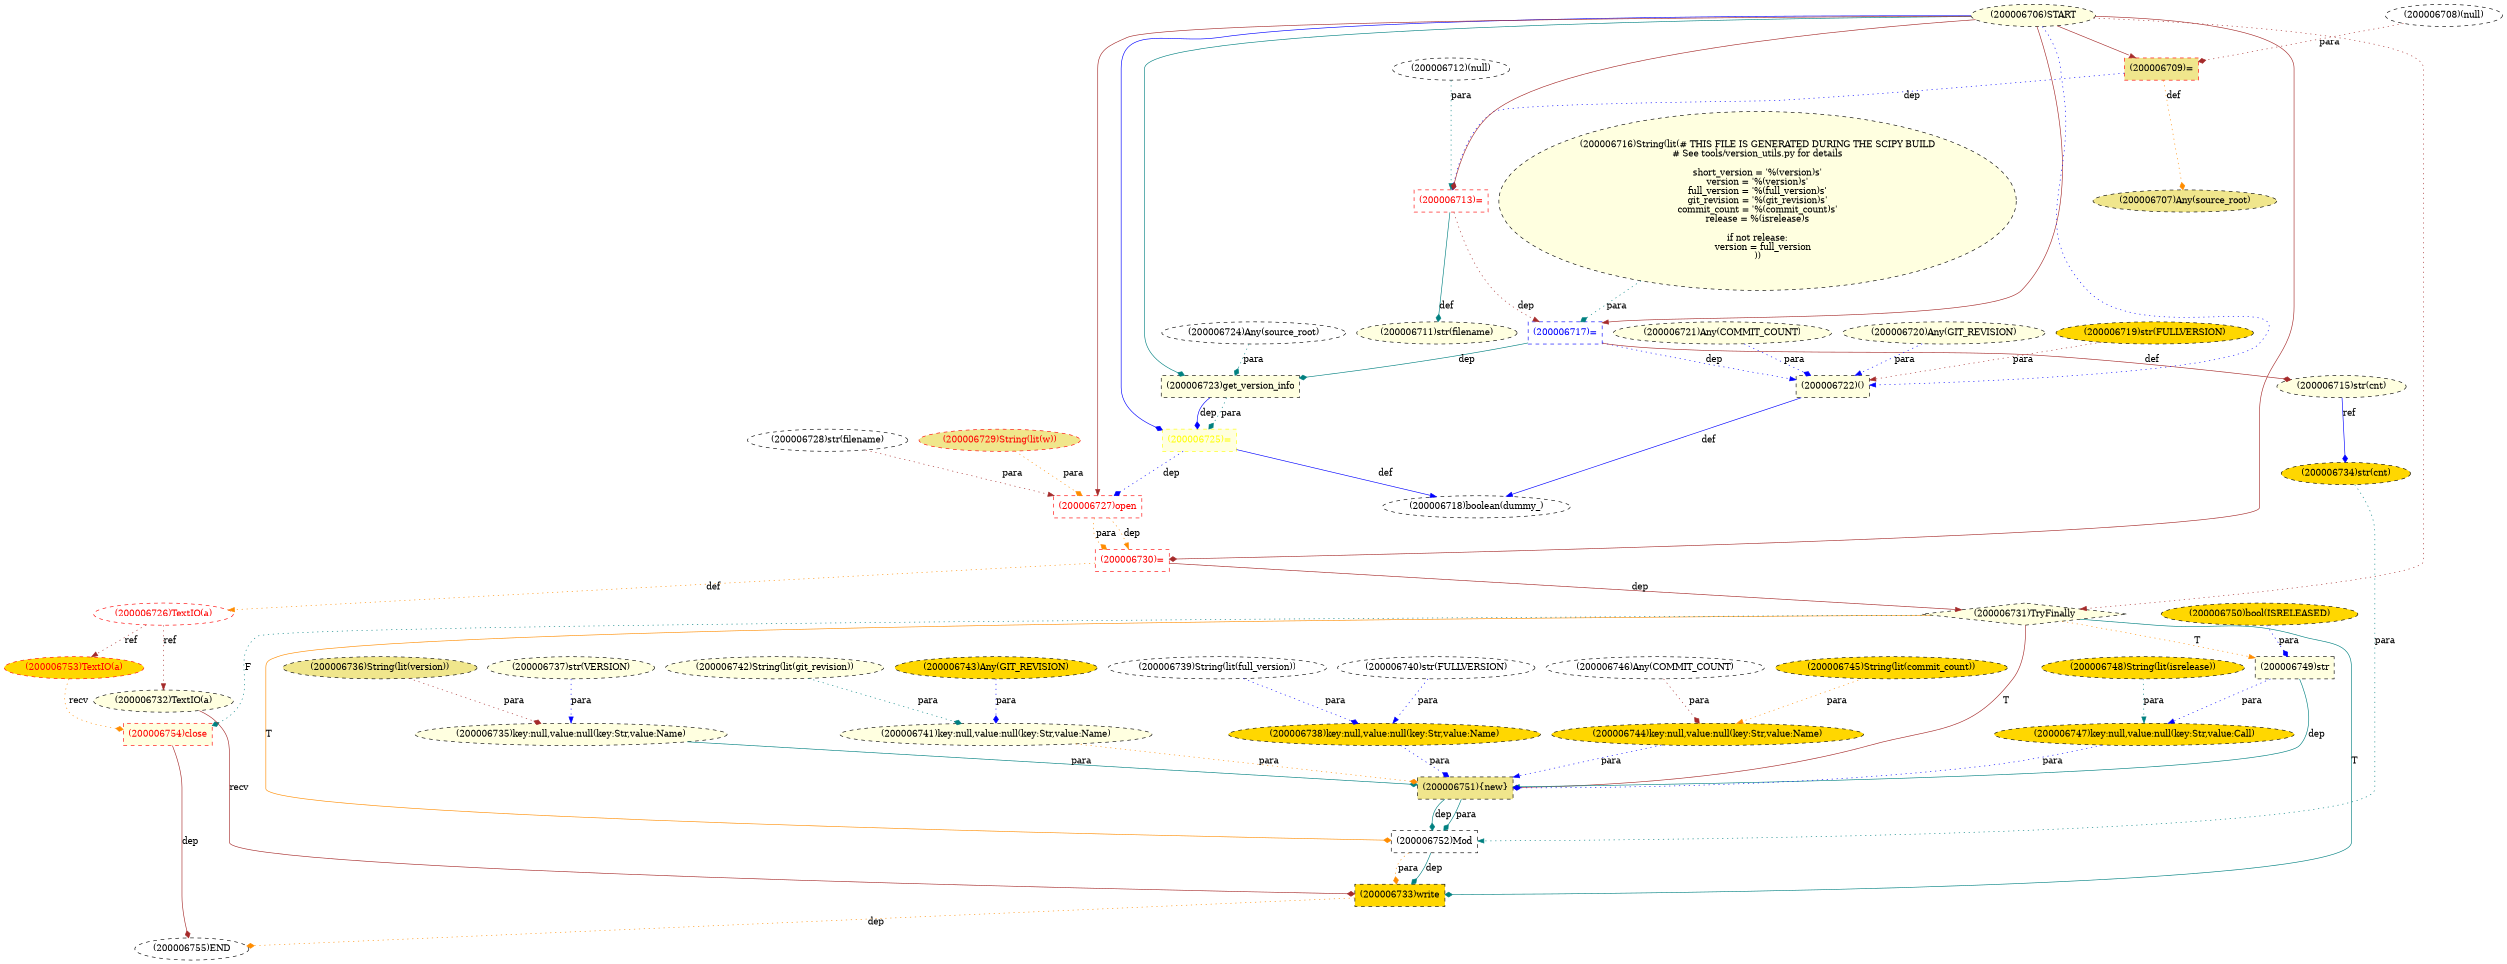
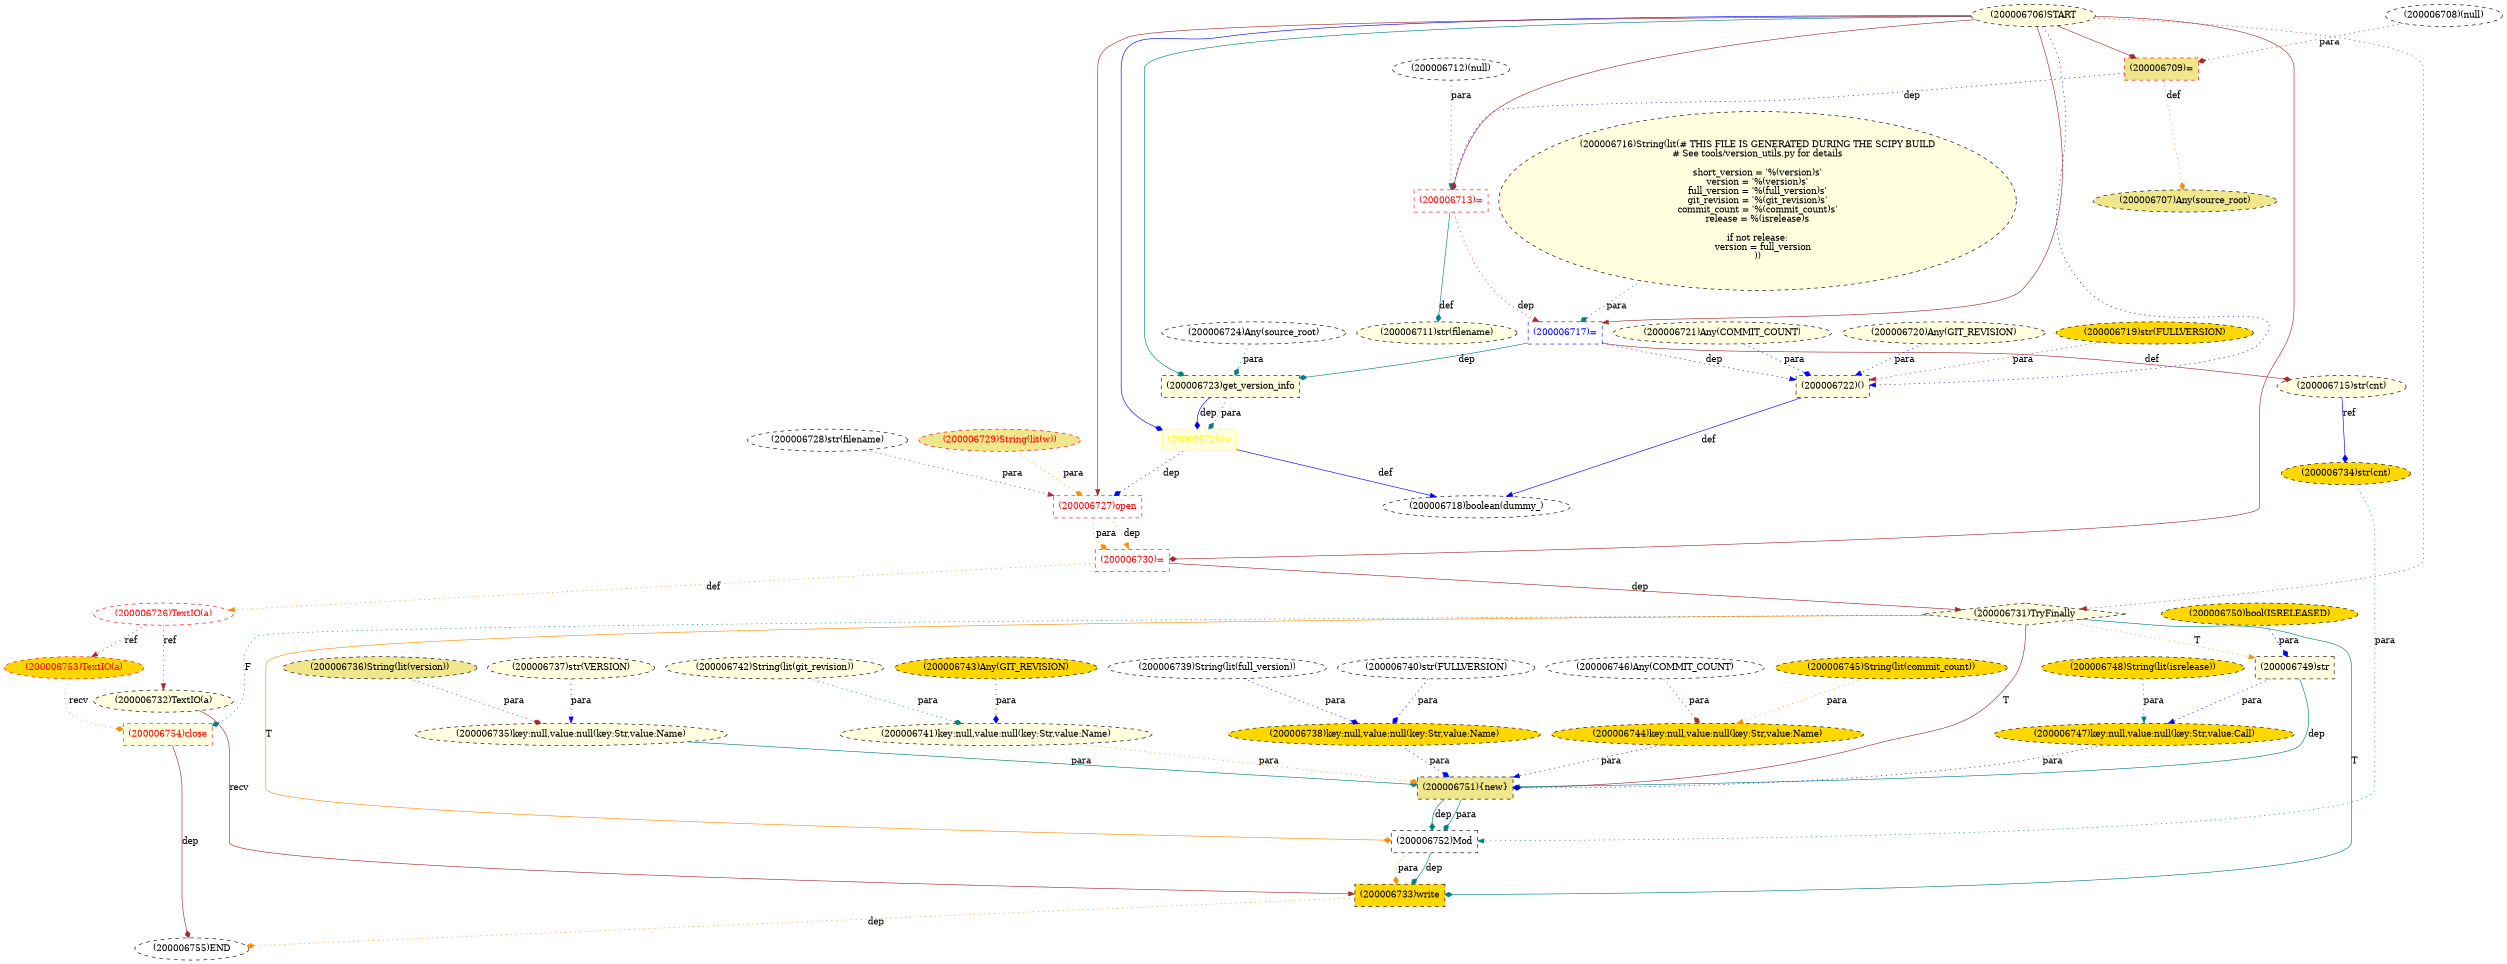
(2093, 40) -> (2093, 40)
(1413, 698) -> (1413, 698)
(716, 877) -> (716, 877)
